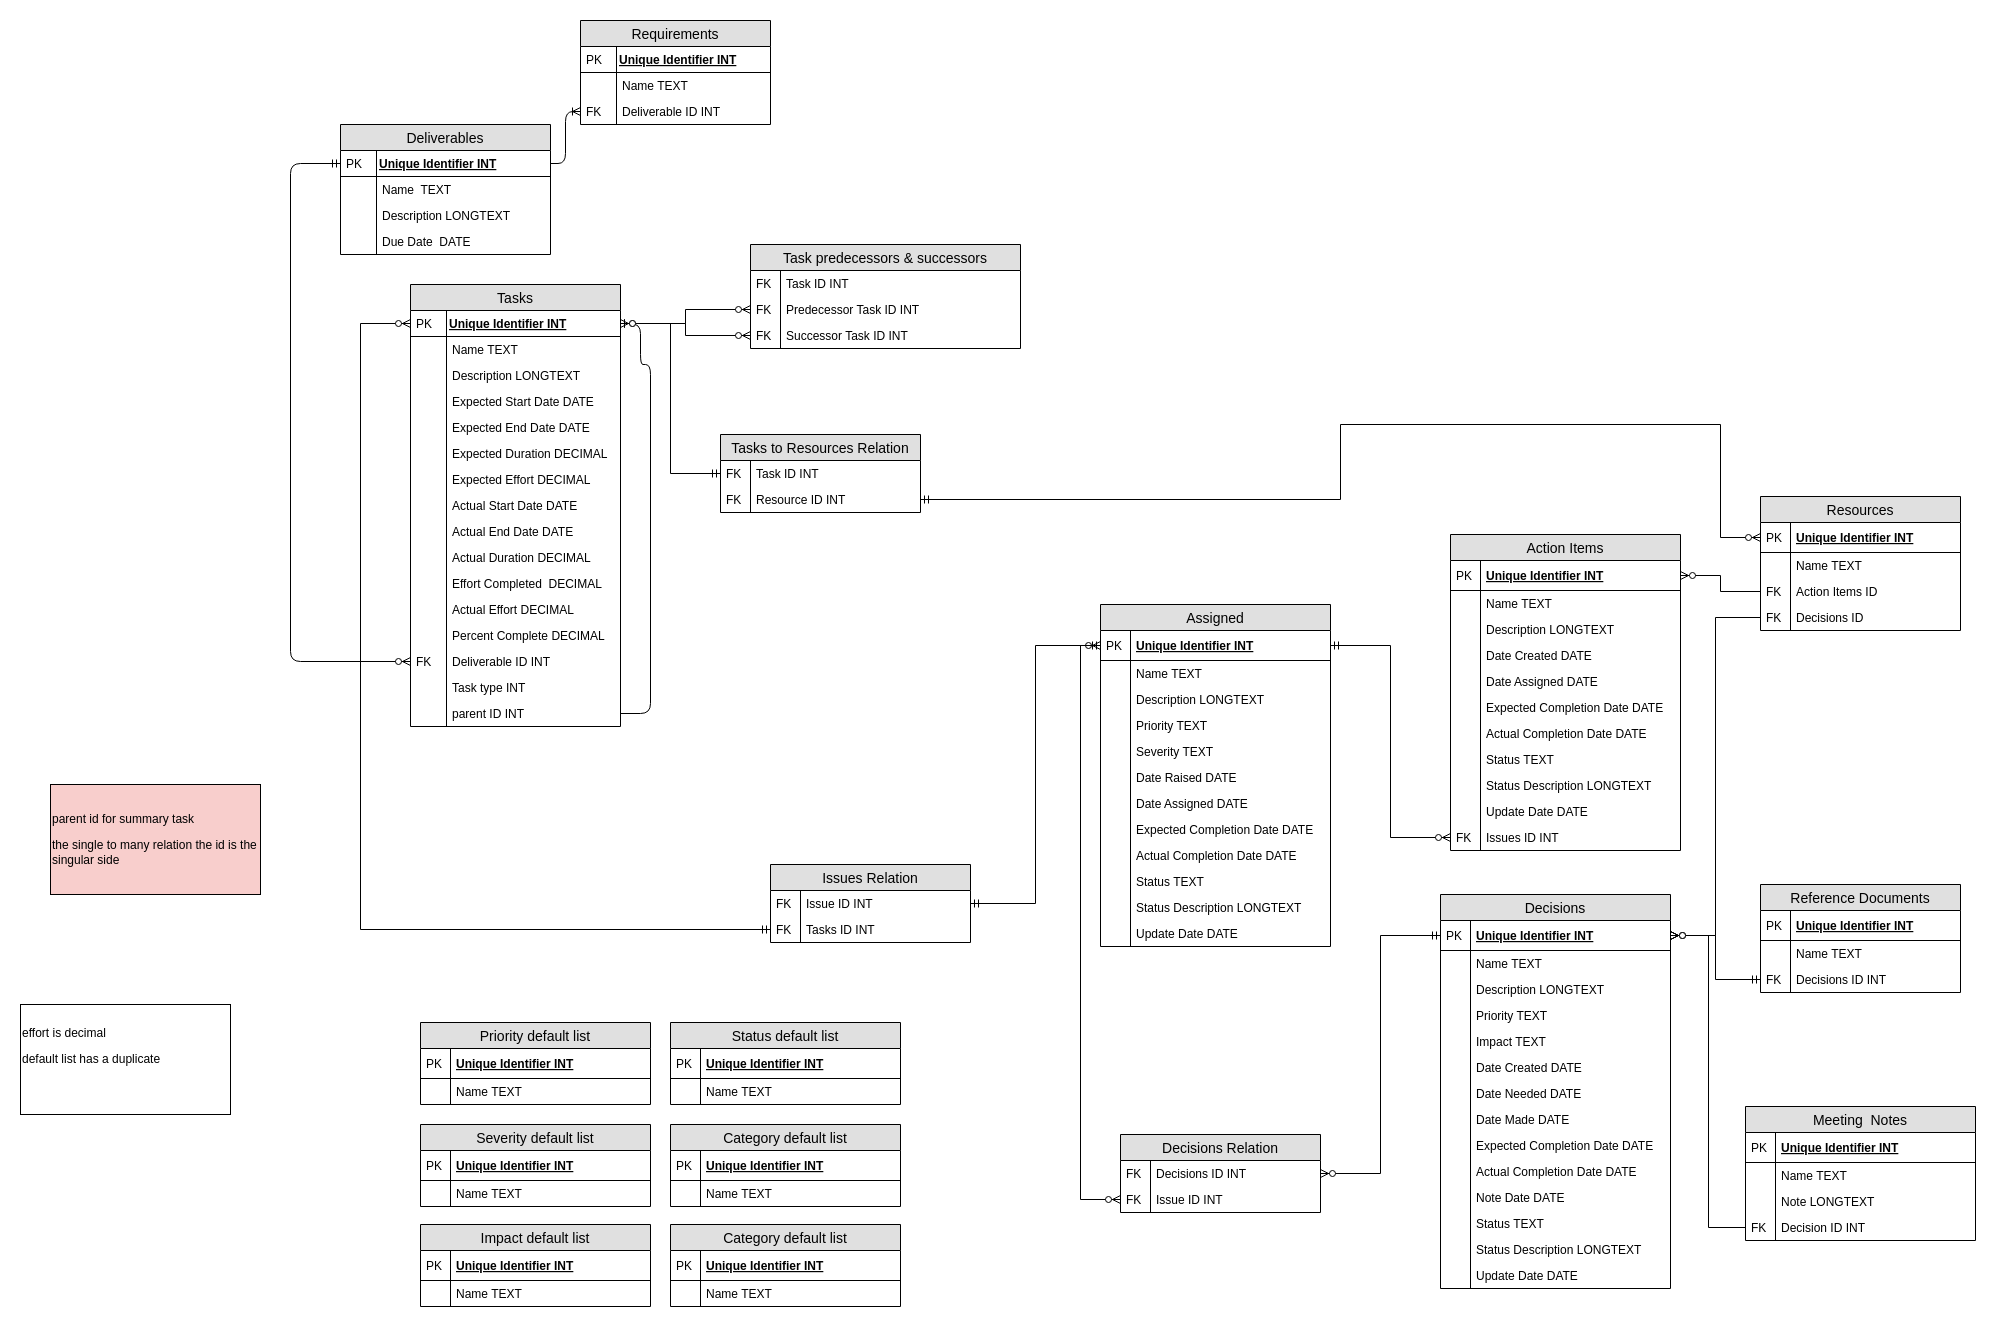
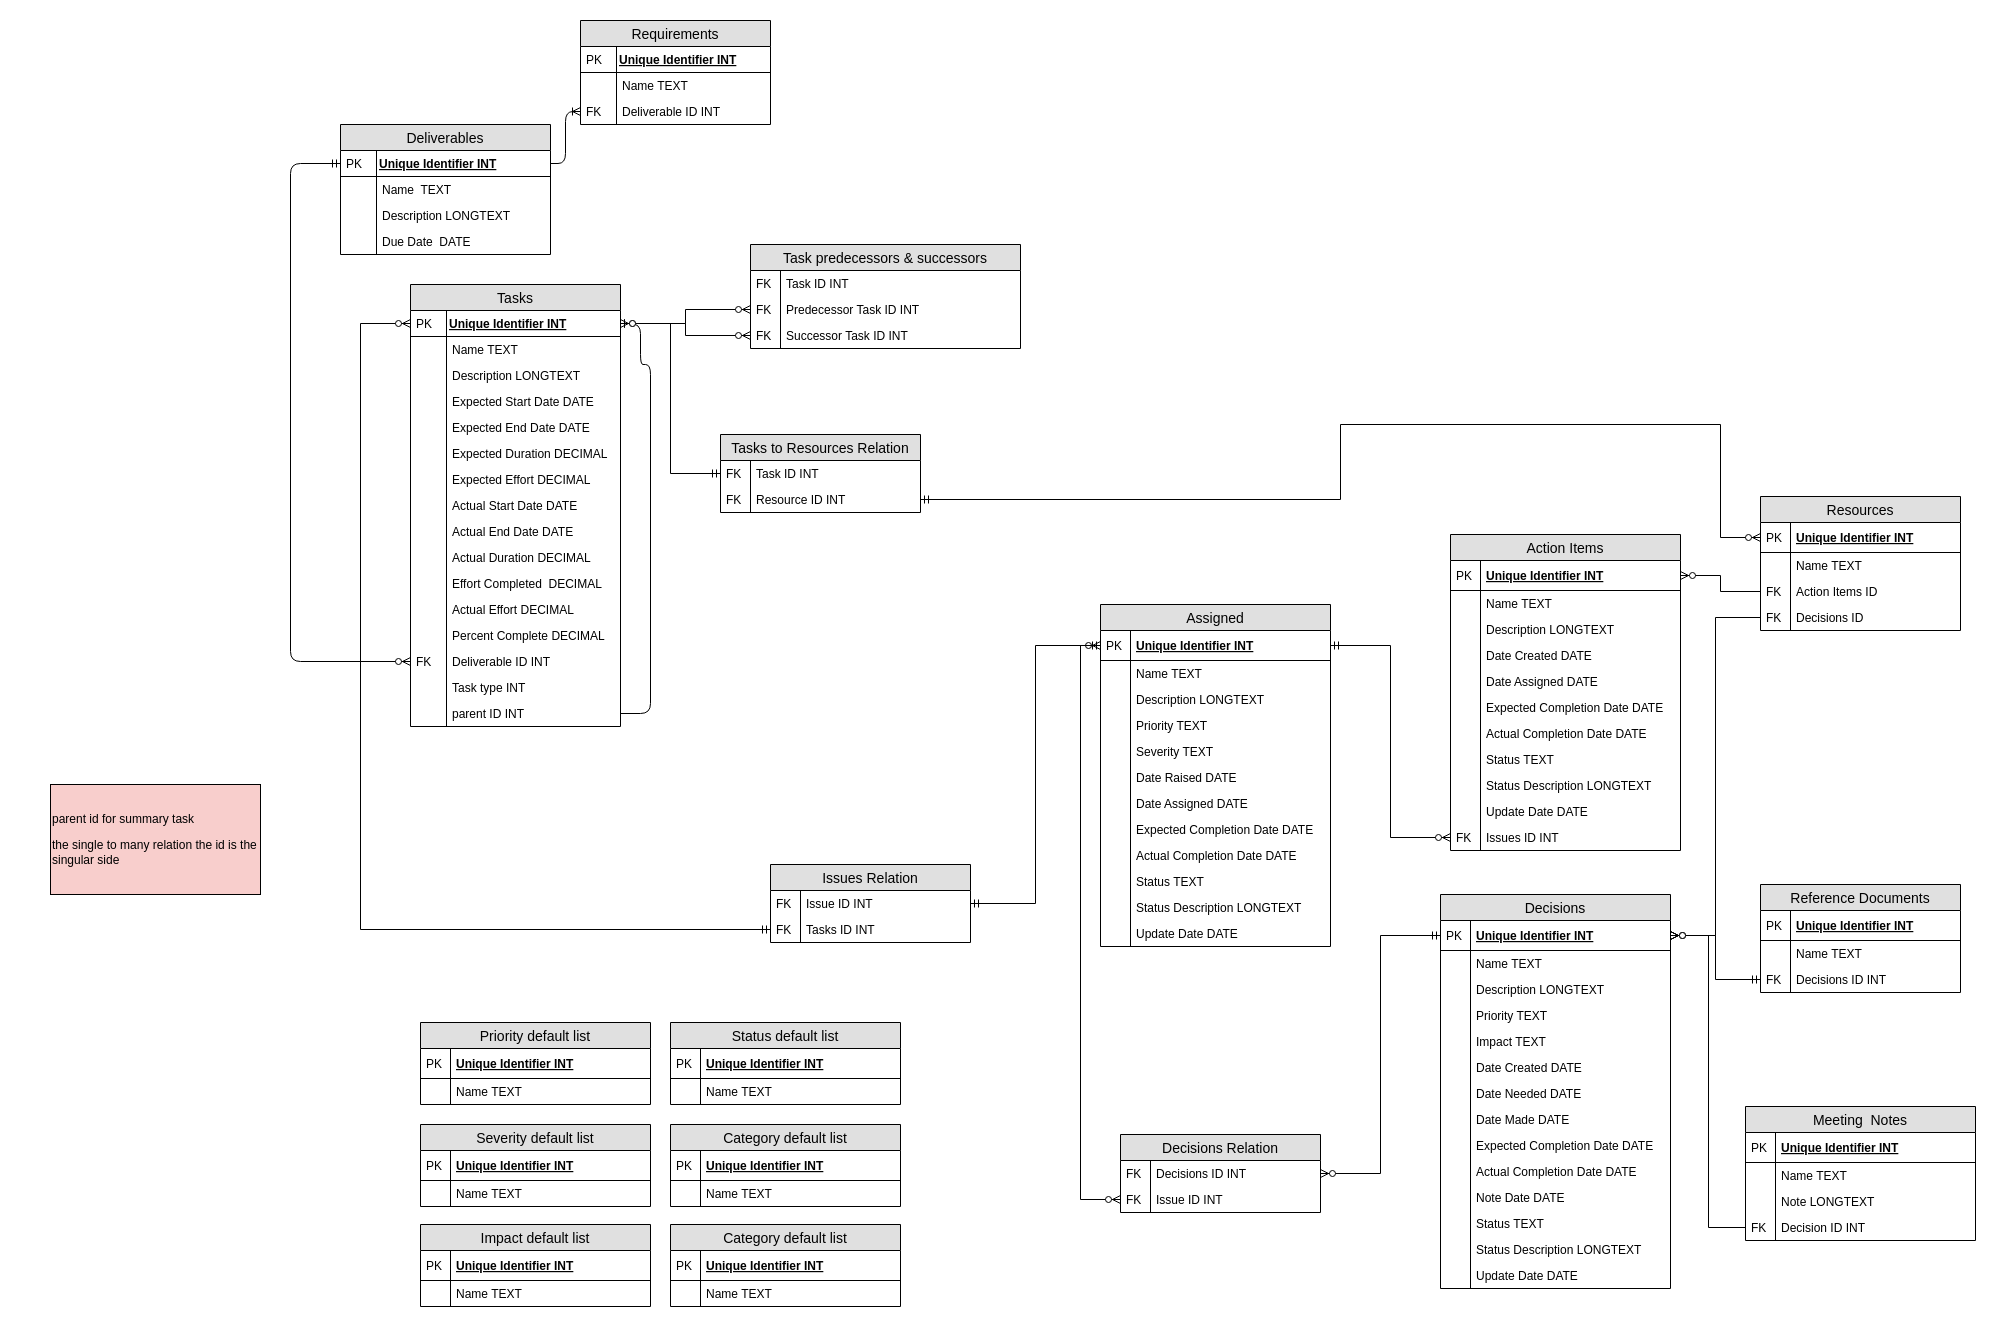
(126, 1060) -> none
